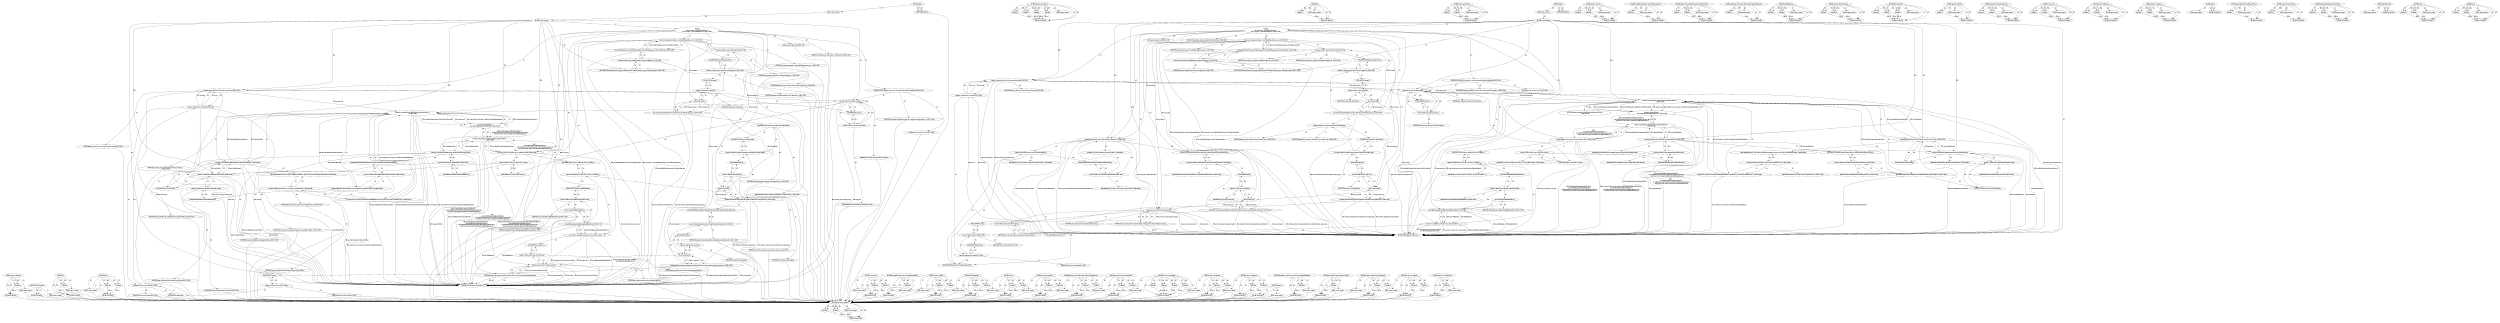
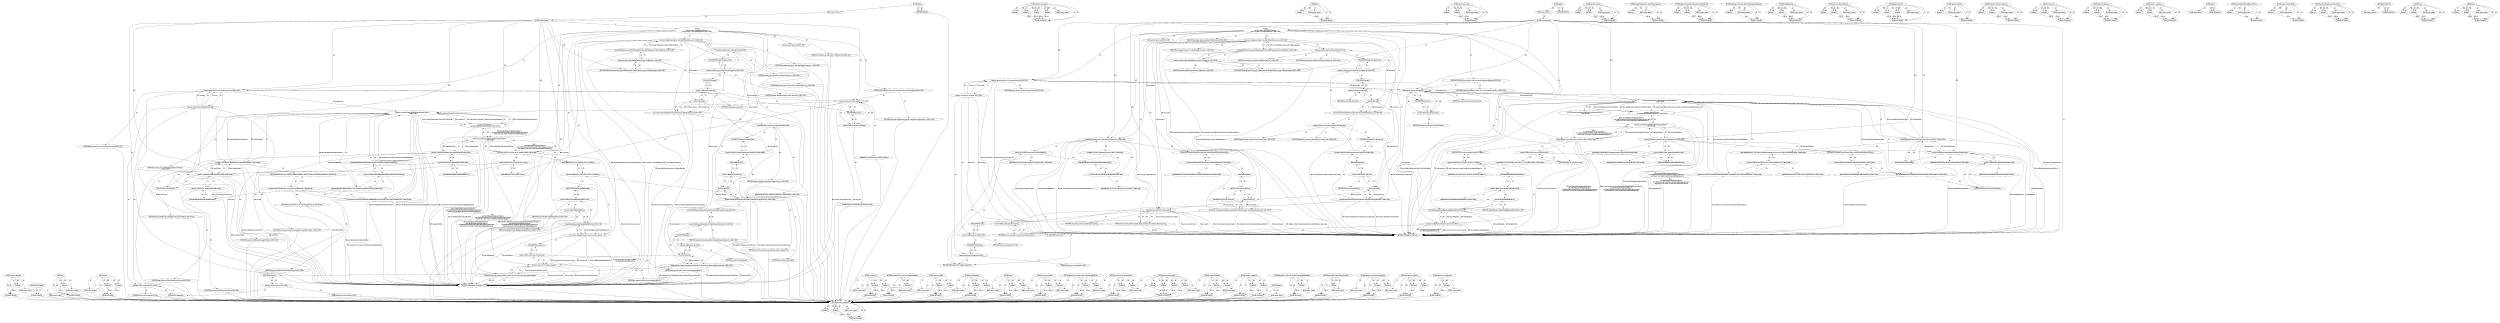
(1535, 90) -> none
(922, 133) -> none
(960, 245) -> (962, 166)
